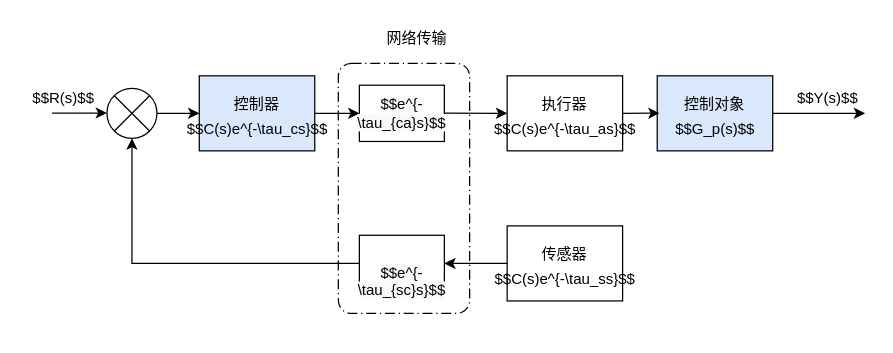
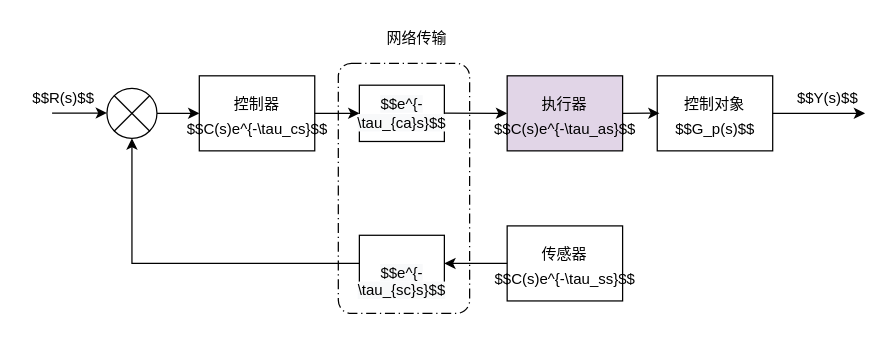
(257, 113) -> (257, 113)
(565, 113) -> (565, 113)
(715, 113) -> (715, 113)
